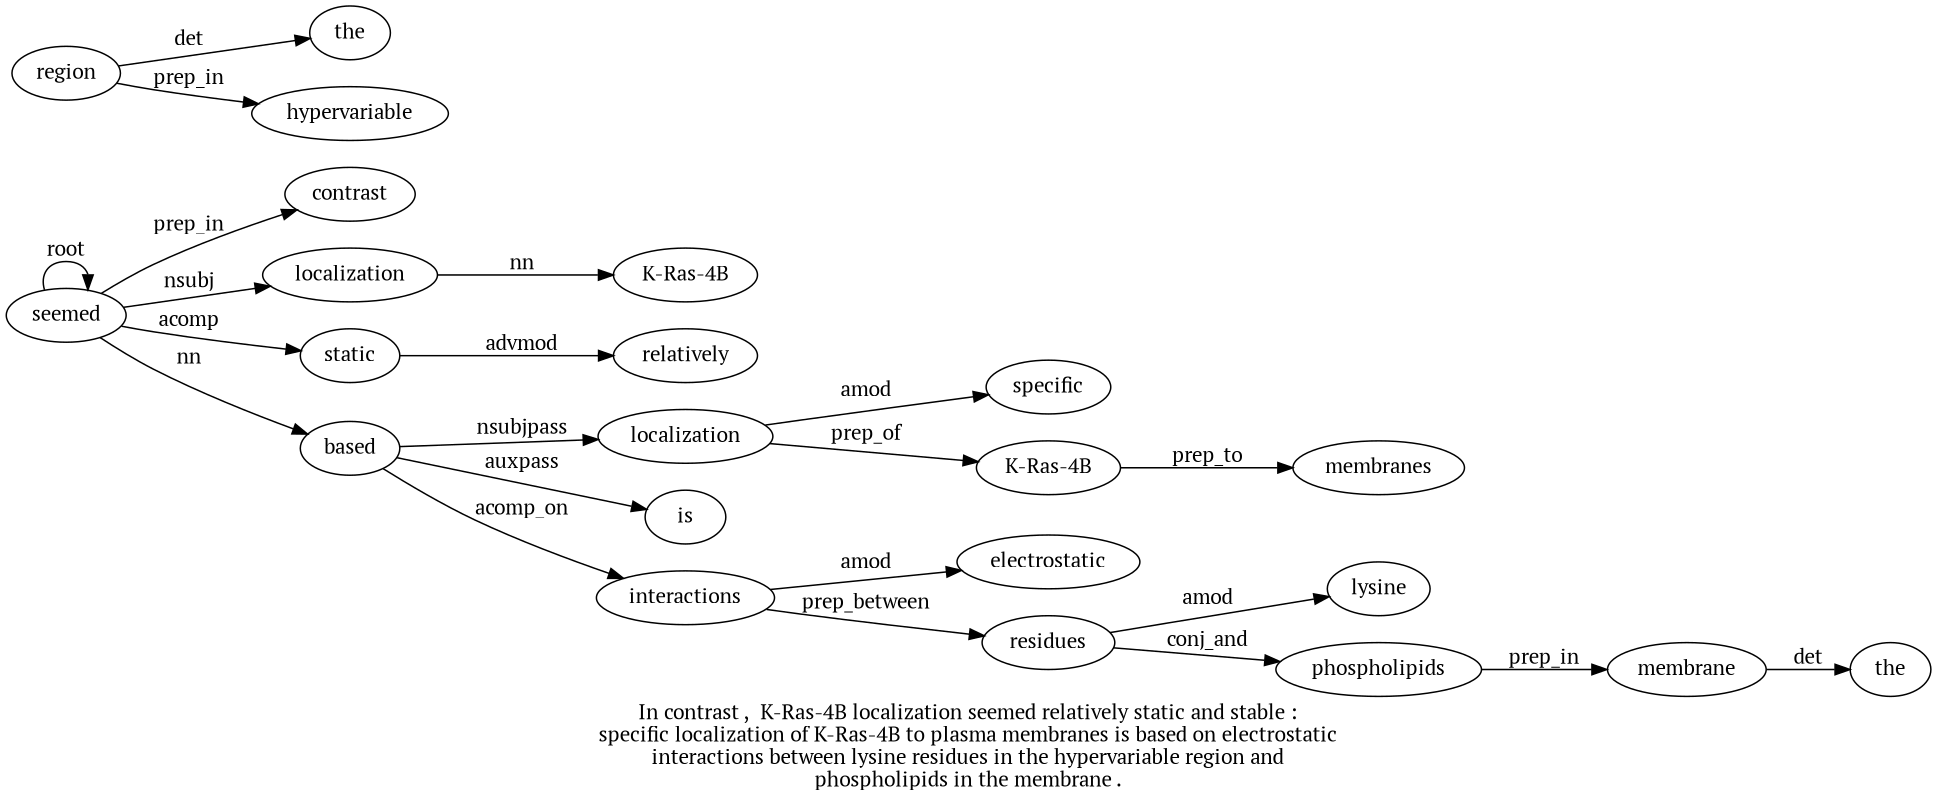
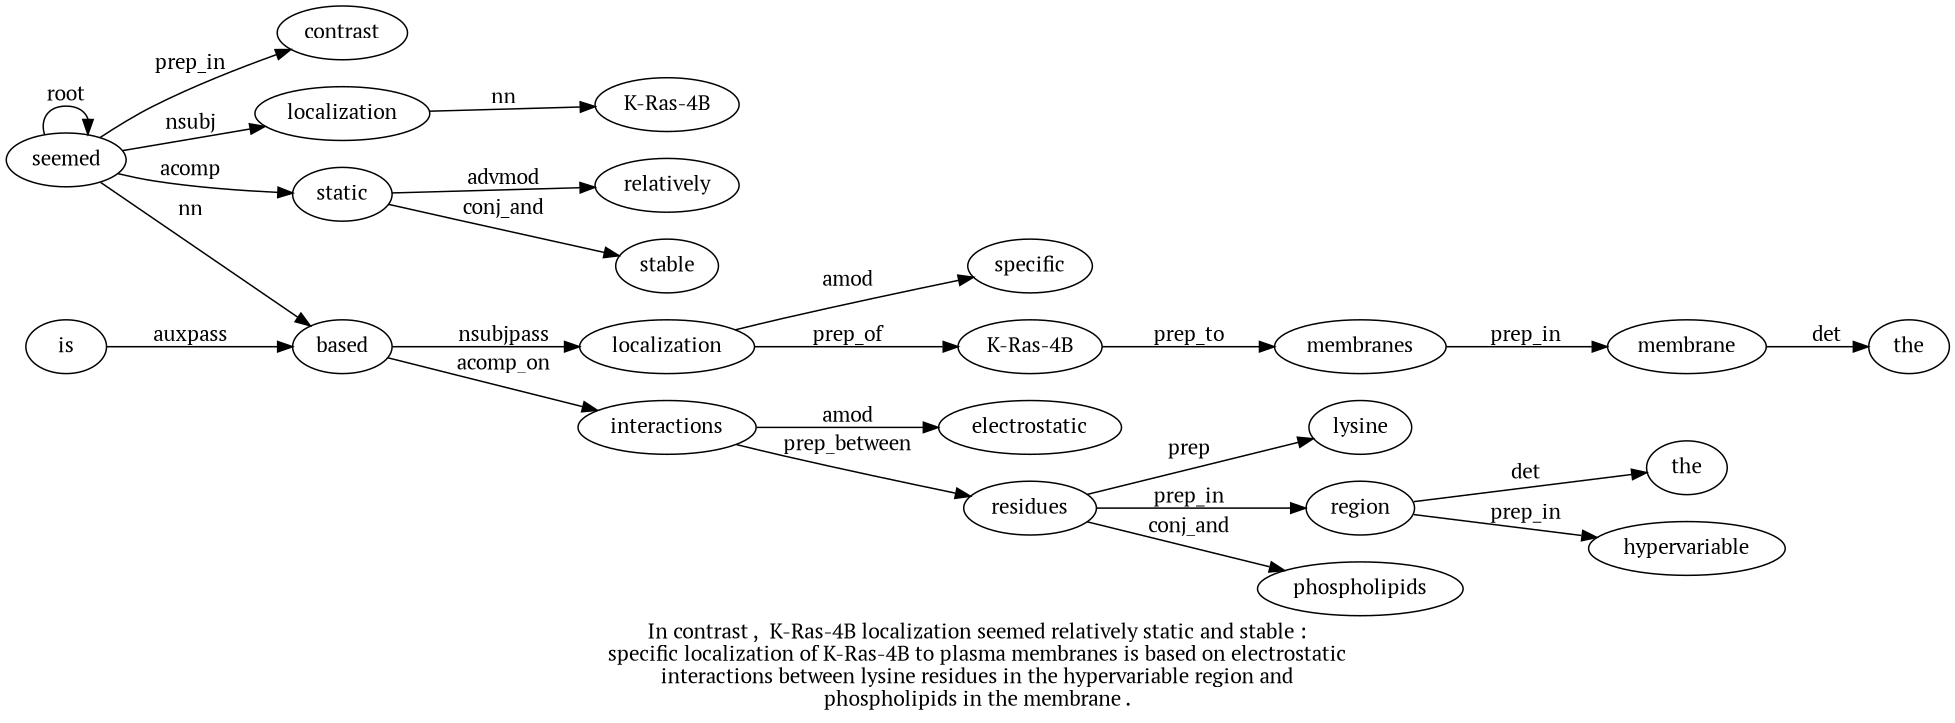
none -> (667, 266)
(514, 482) -> (192, 347)
none -> (1193, 508)
(1208, 599) -> (1189, 449)
(1537, 670) -> (1519, 347)
